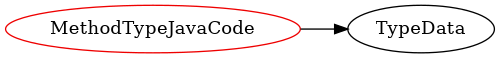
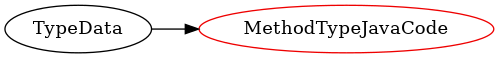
(317, 29) -> (168, 29)
